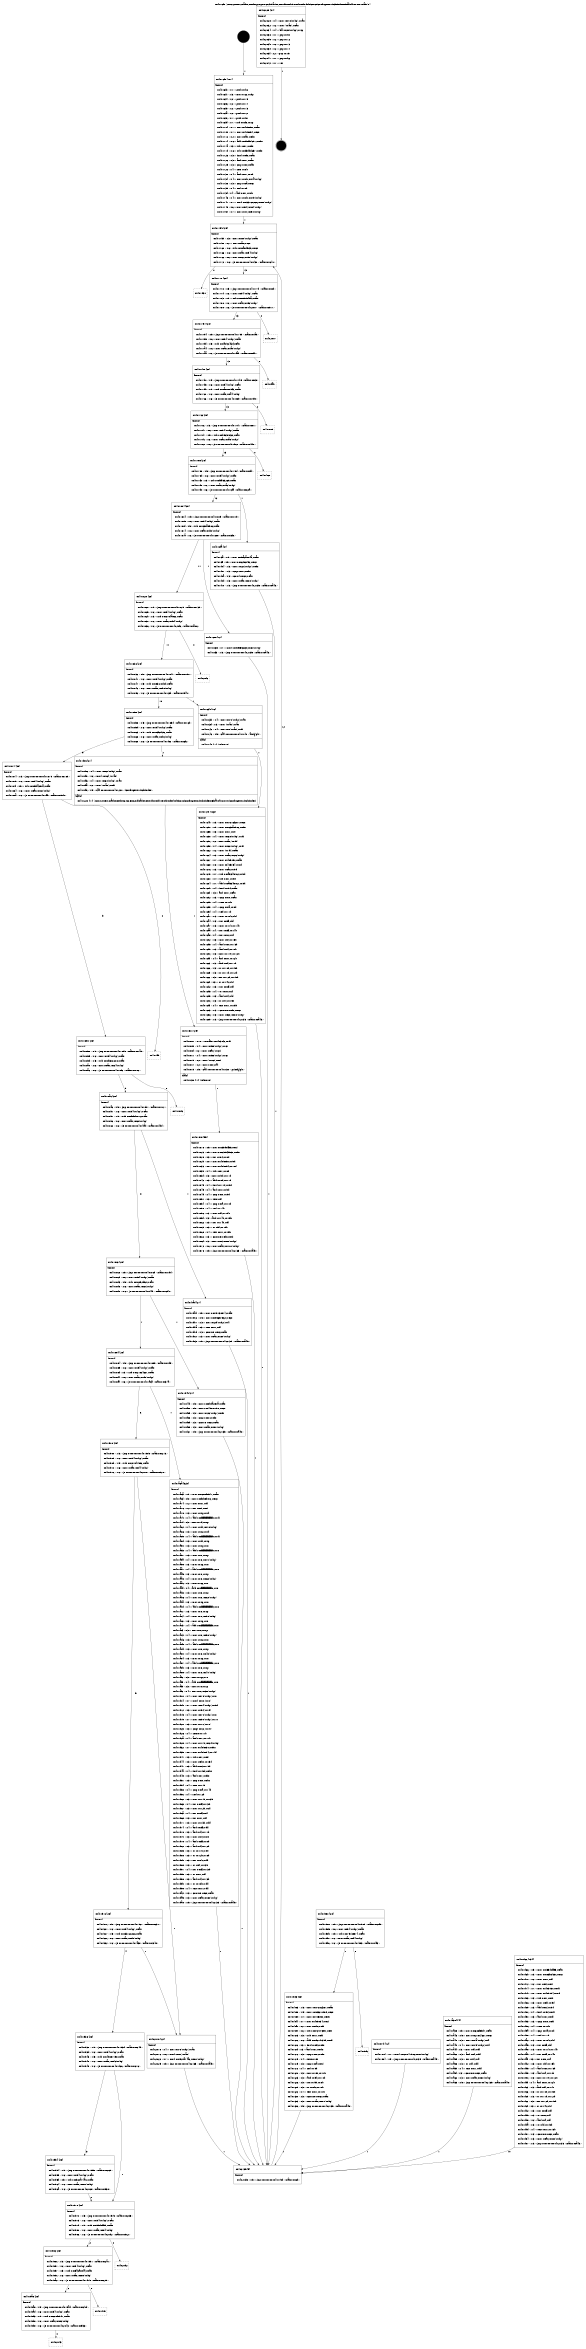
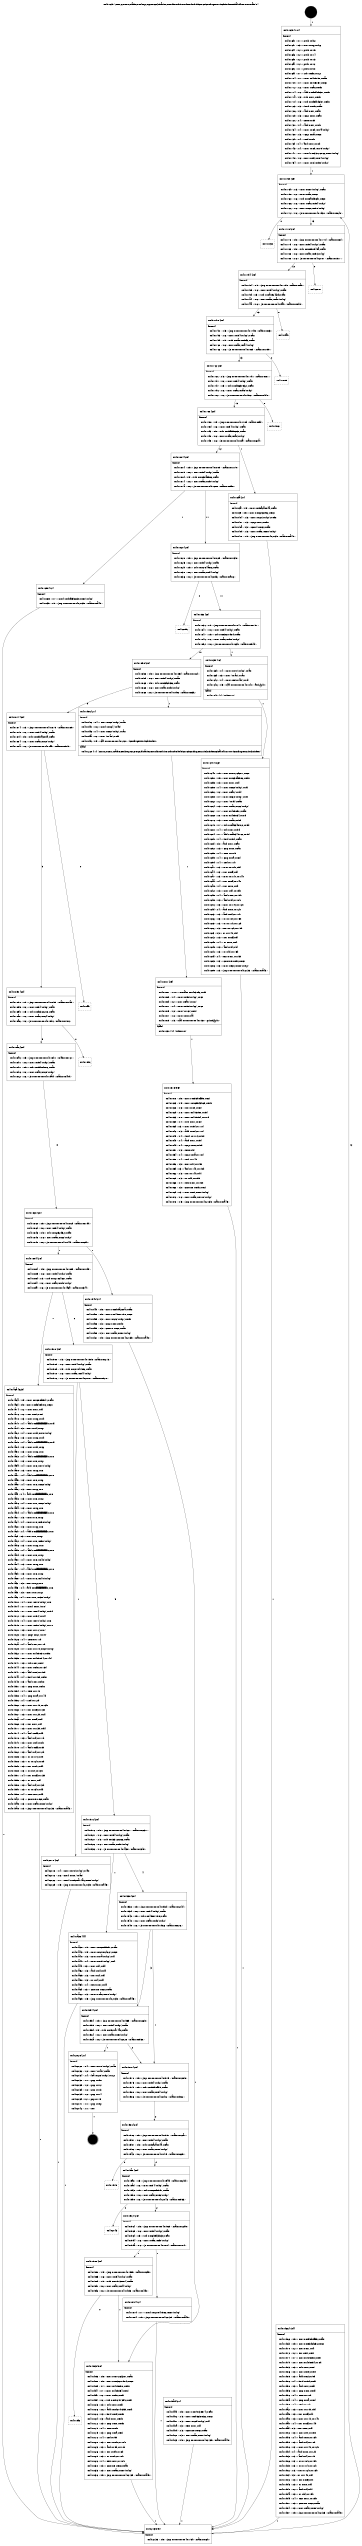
(171, 1214) -> none
(241, 1801) -> (194, 1870)
(161, 1990) -> (110, 1892)
none -> (106, 2047)
(509, 2152) -> (277, 2521)
none -> (156, 2231)
(122, 2266) -> none
